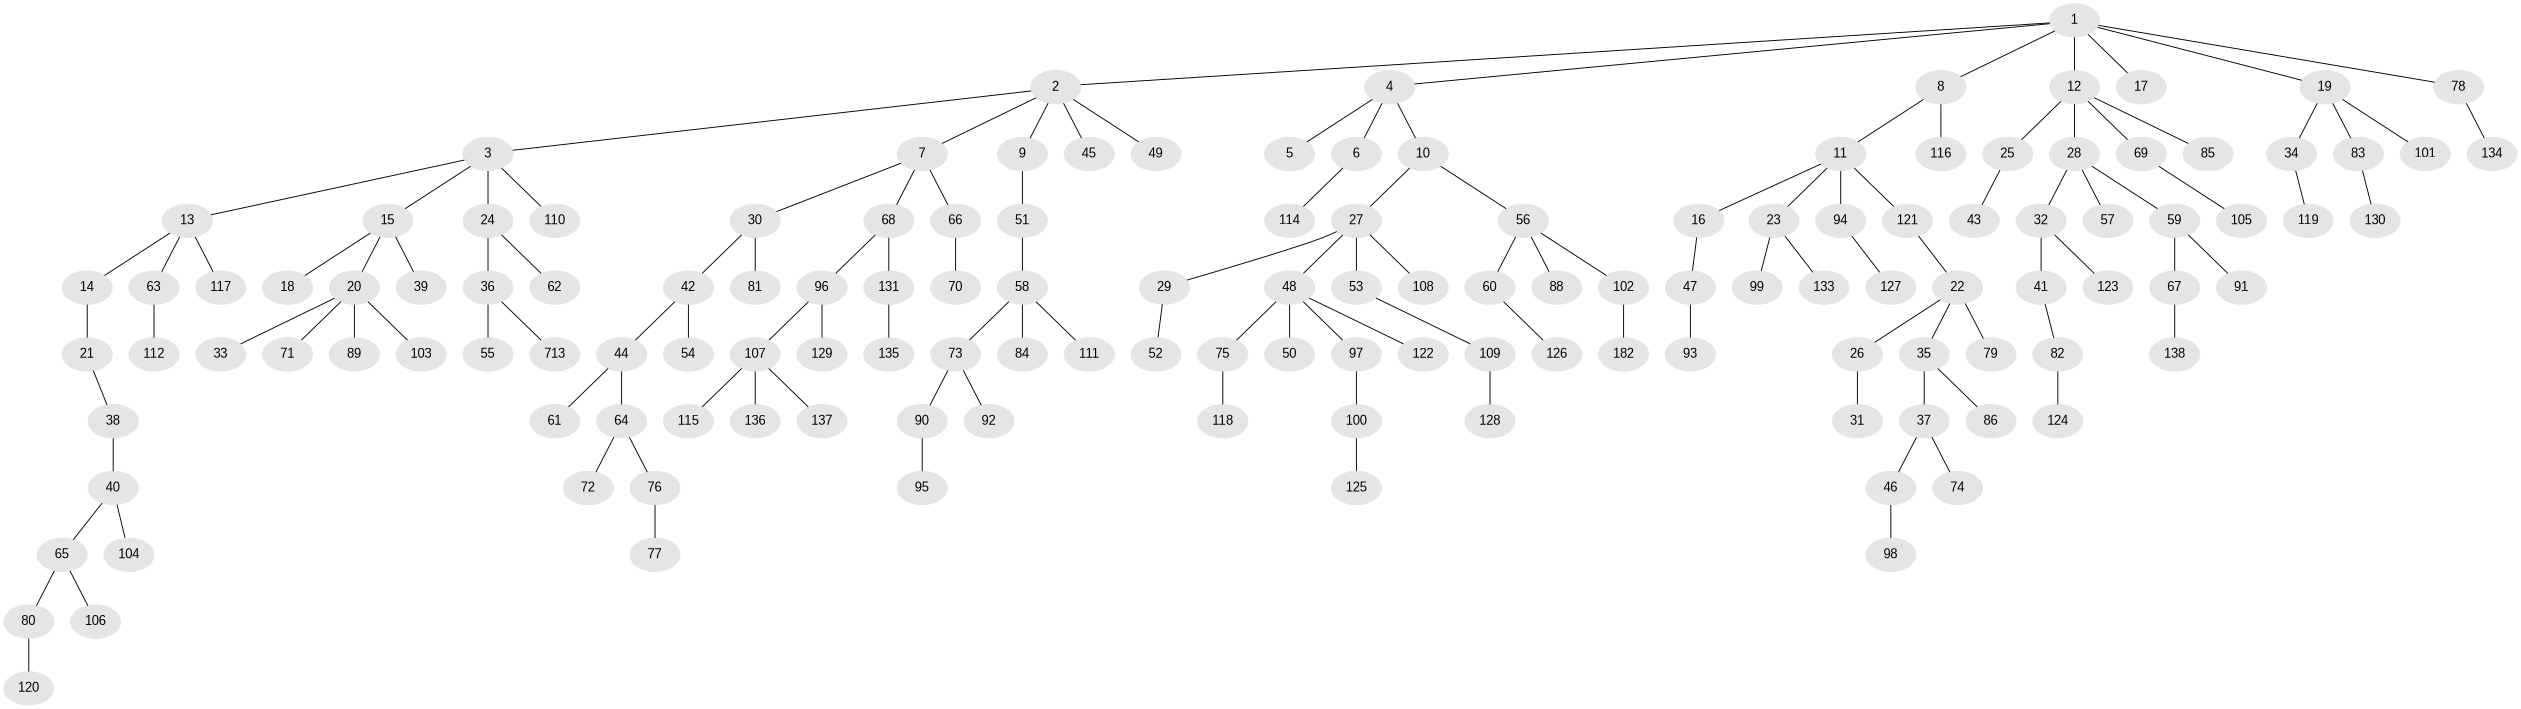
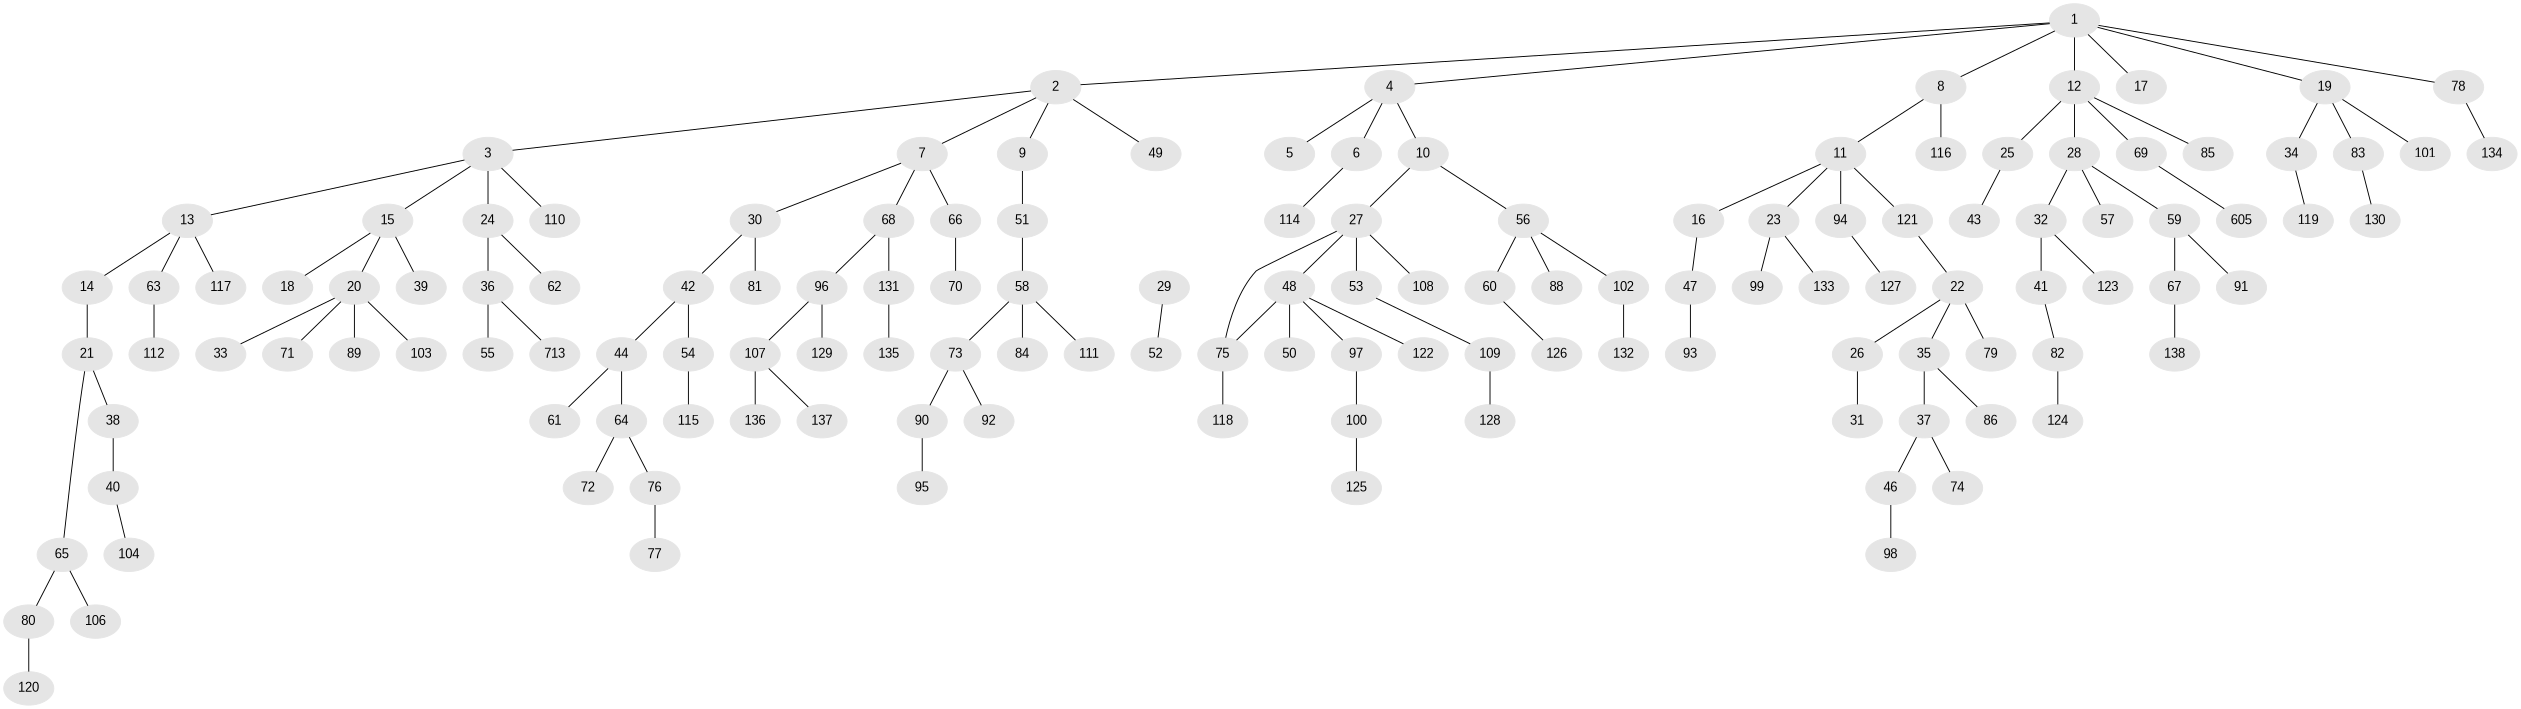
(1089, 154) -> none
(2242, 221) -> (2242, 221)
(1262, 257) -> (1263, 267)
(1624, 354) -> (1624, 354)
(722, 388) -> (688, 388)
(88, 521) -> (73, 454)
